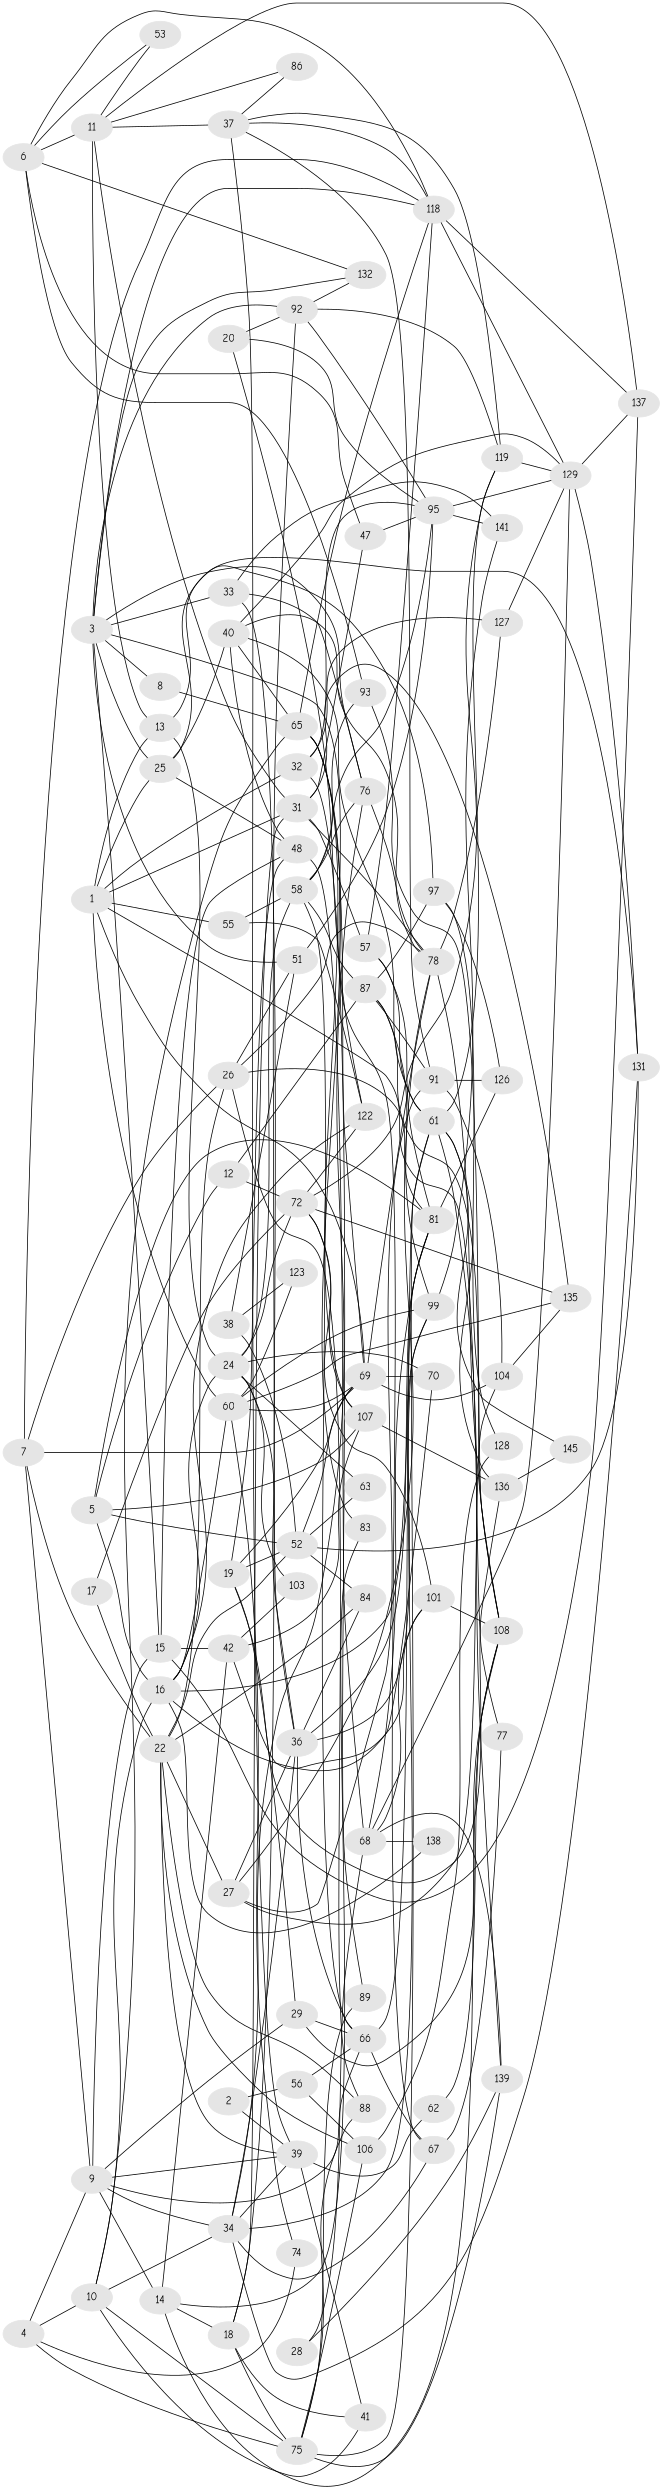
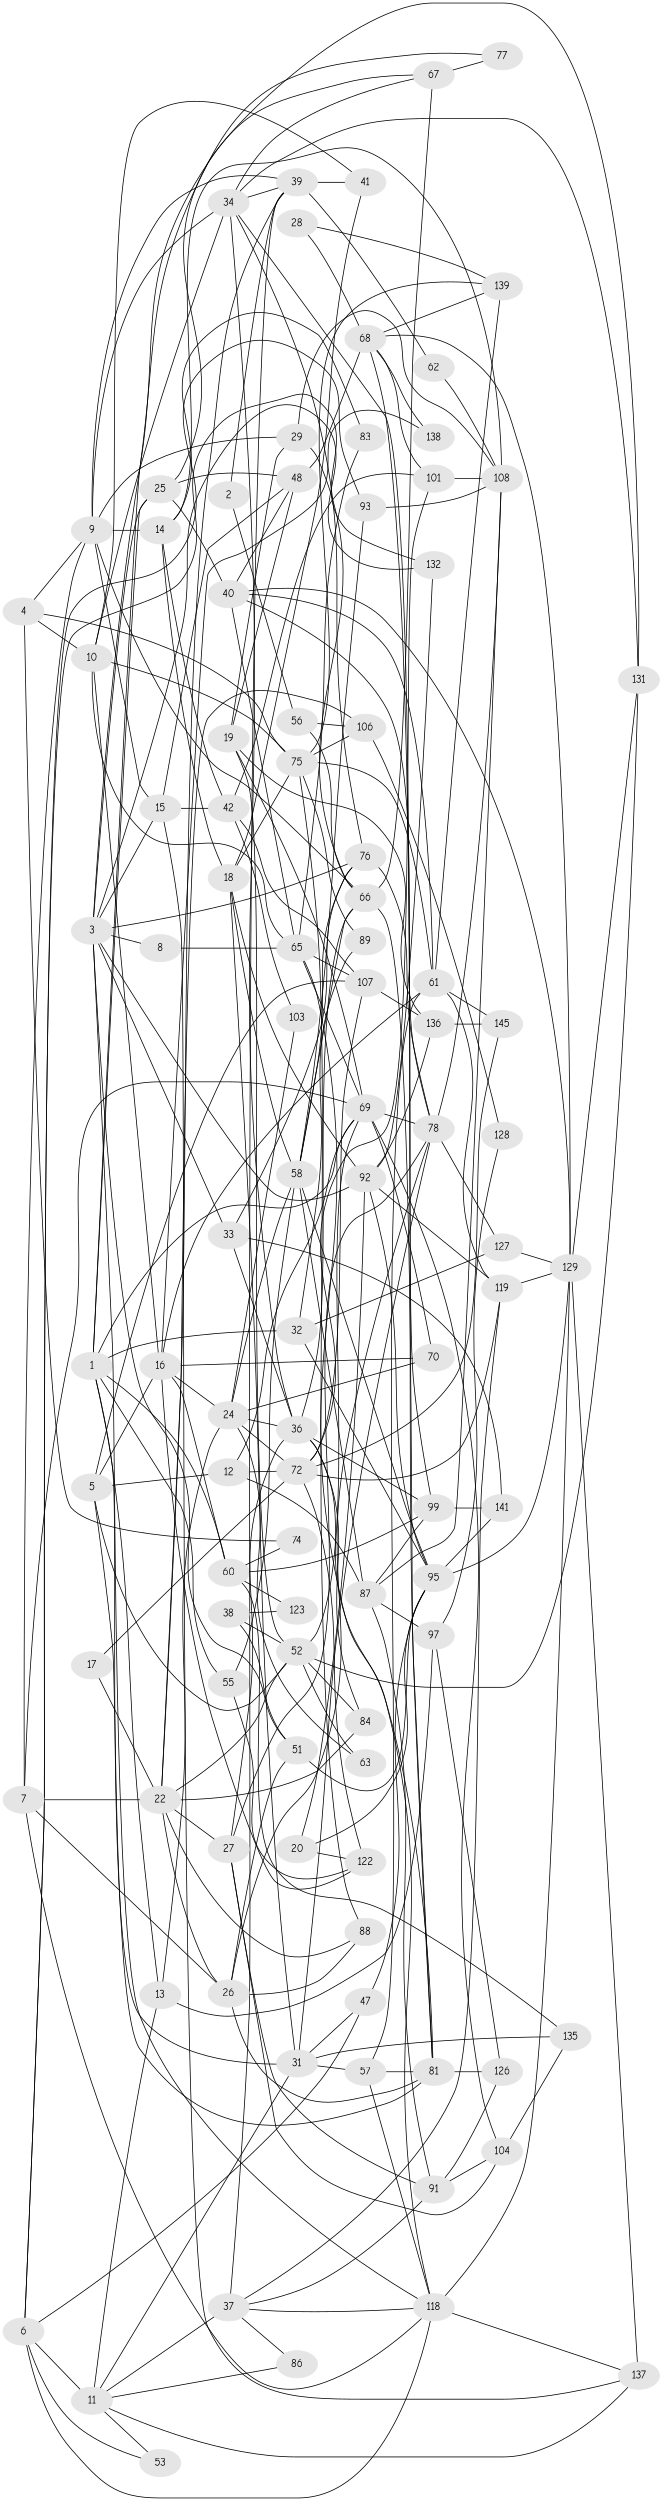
none -> (262, 1062)
(434, 1251) -> (477, 1228)
(463, 1332) -> (415, 1088)
(303, 1409) -> (286, 1287)
